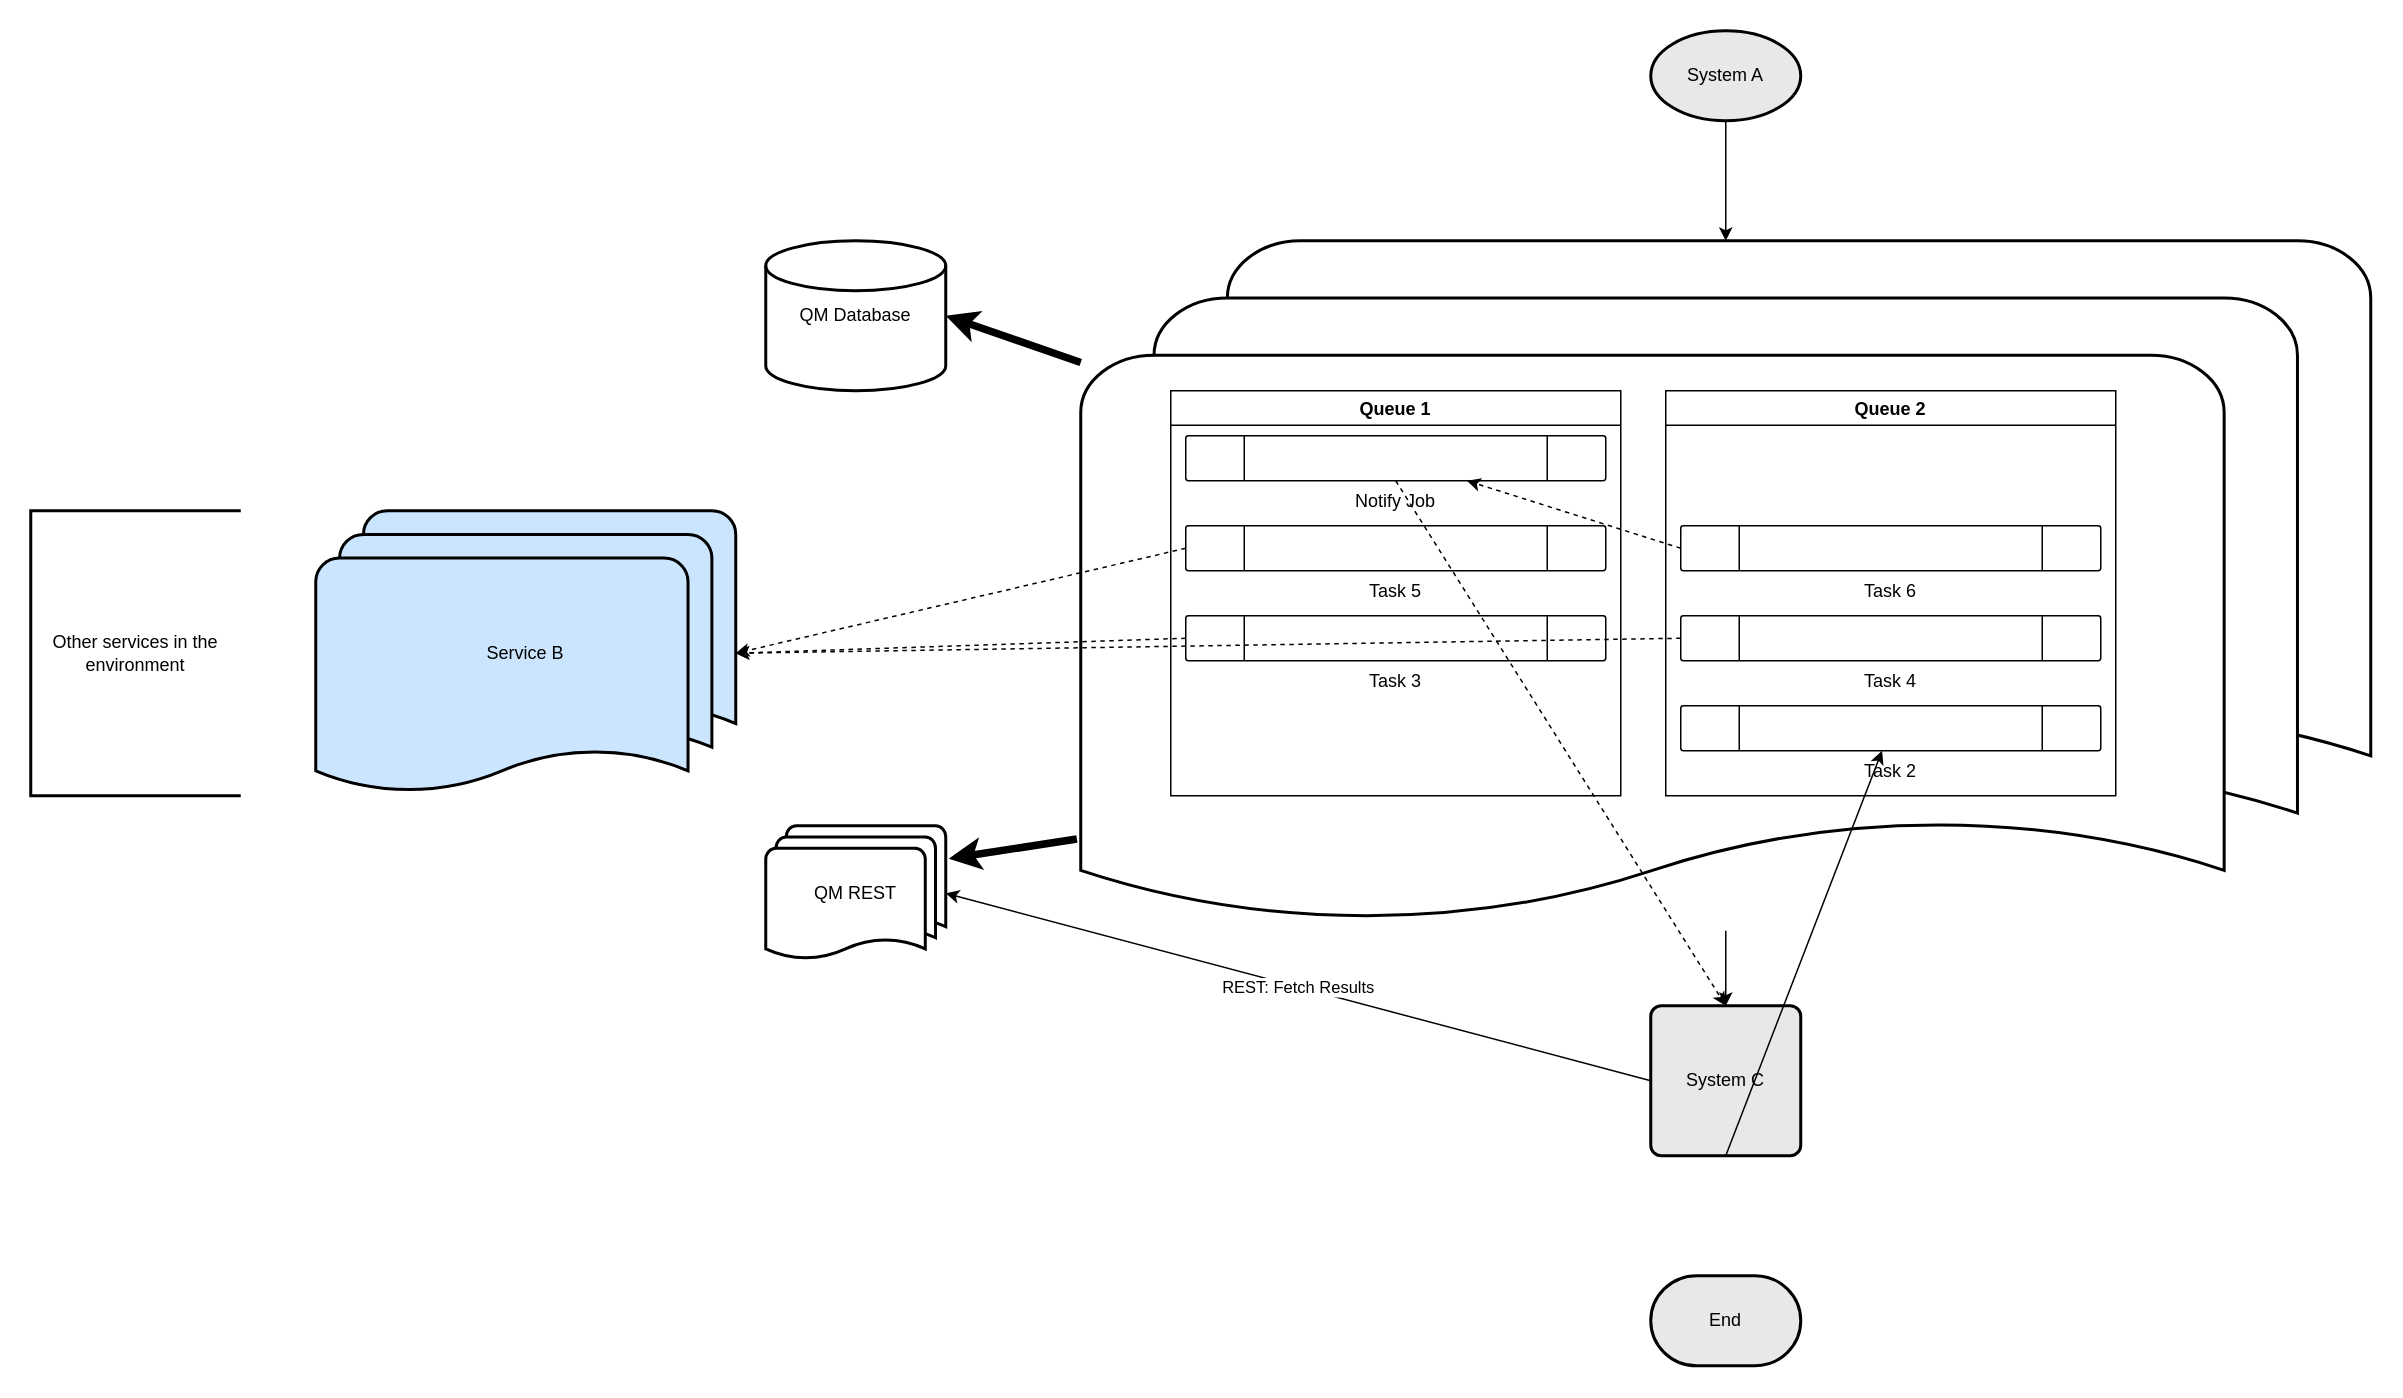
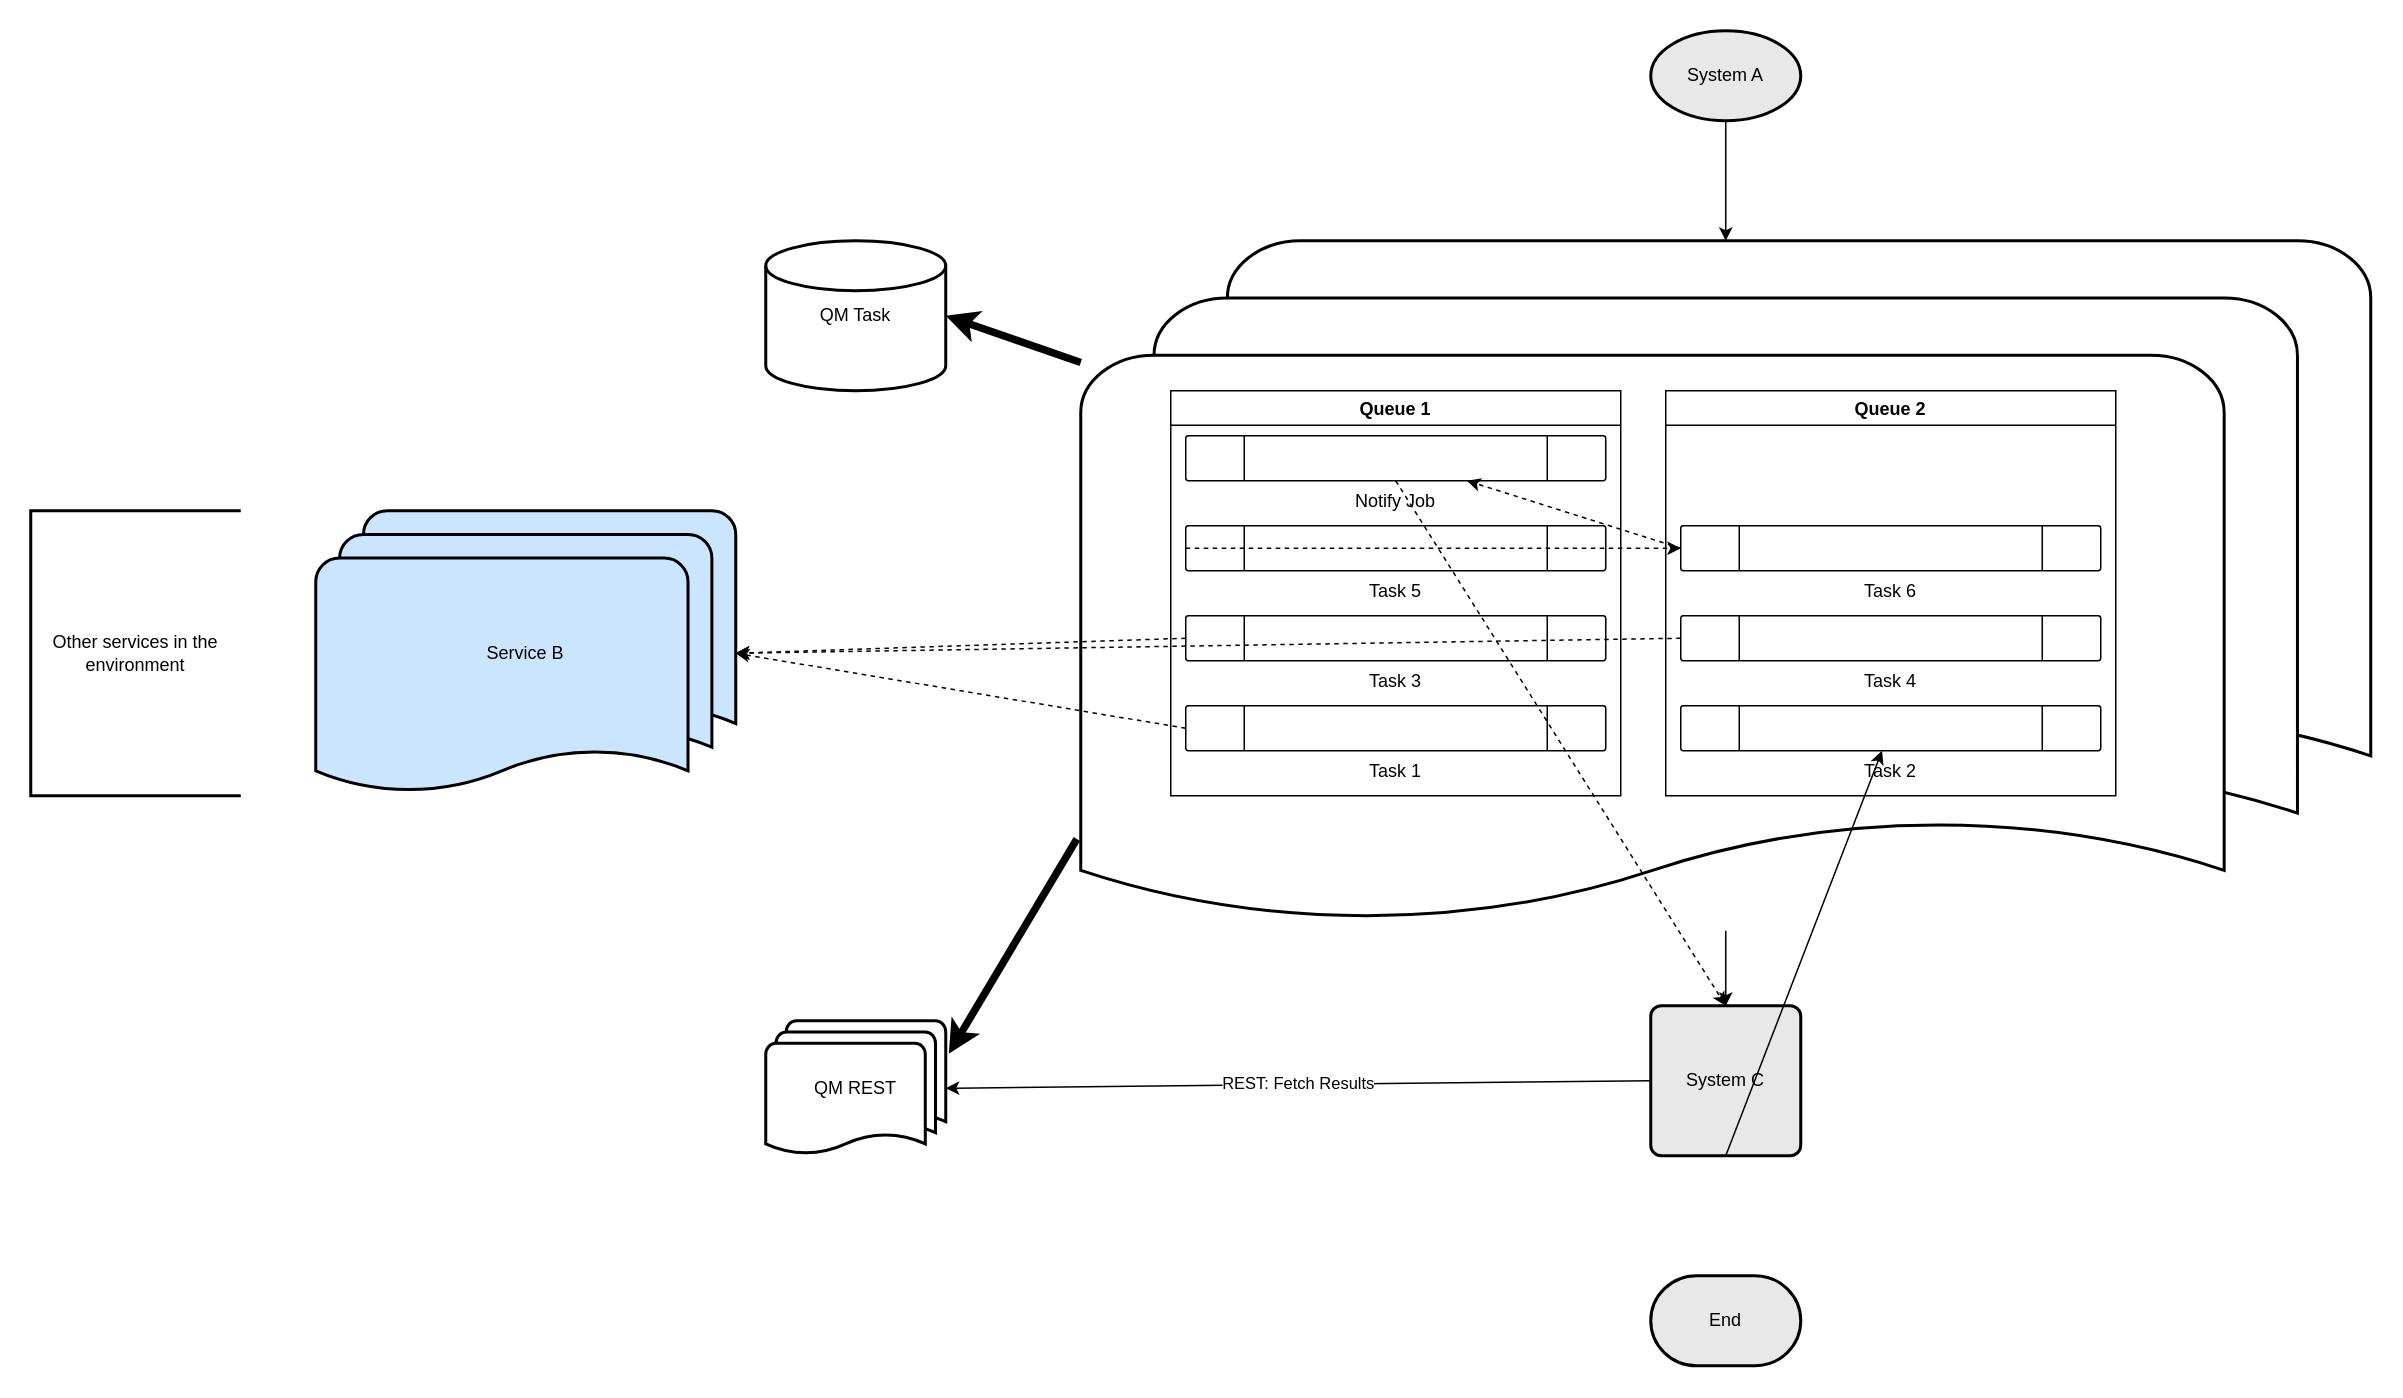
(856, 316) -> (856, 316)
(969, 599) -> (1285, 548)
none -> (965, 692)
none -> (1396, 728)
(856, 893) -> (856, 1088)
